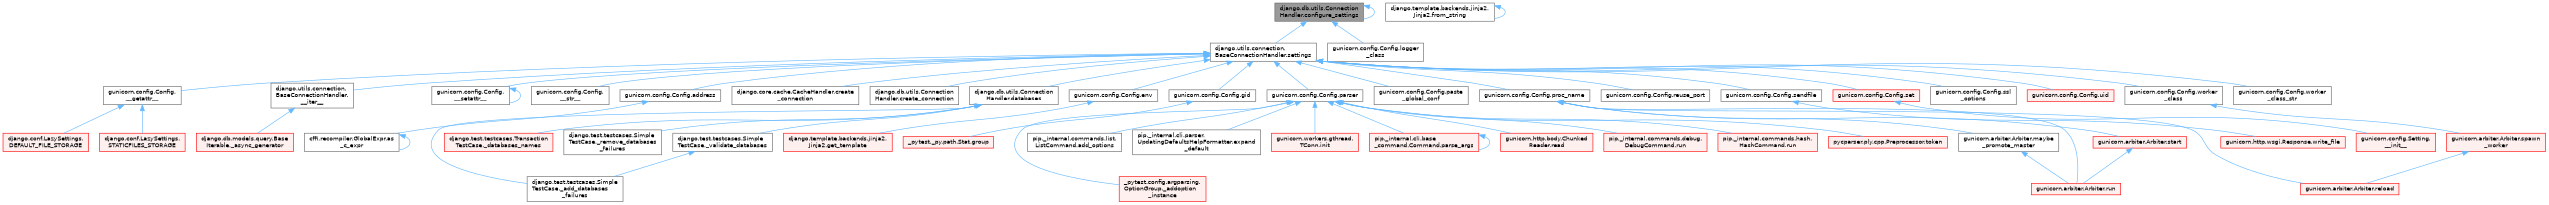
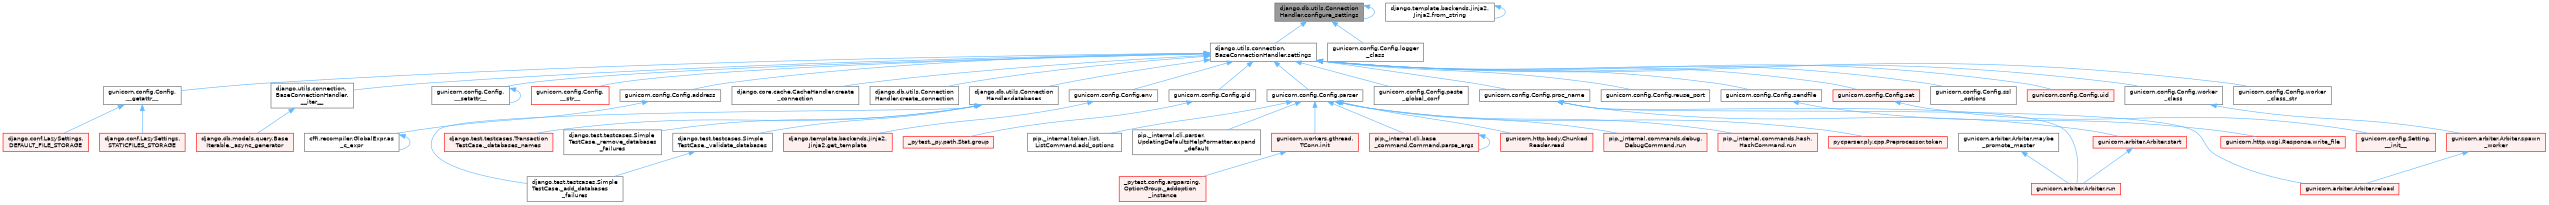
(570, 96) -> (570, 96)
(1870, 122) -> none
(1020, 132) -> (1241, 165)
(1075, 142) -> (1075, 142)
